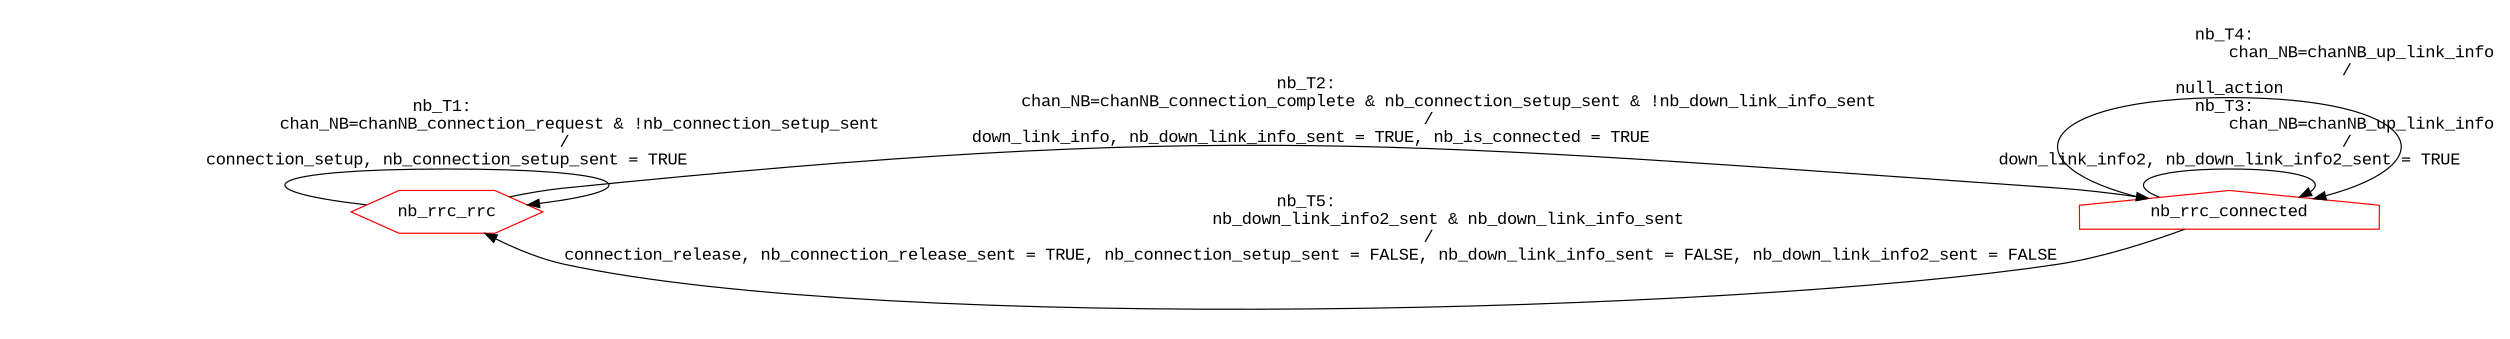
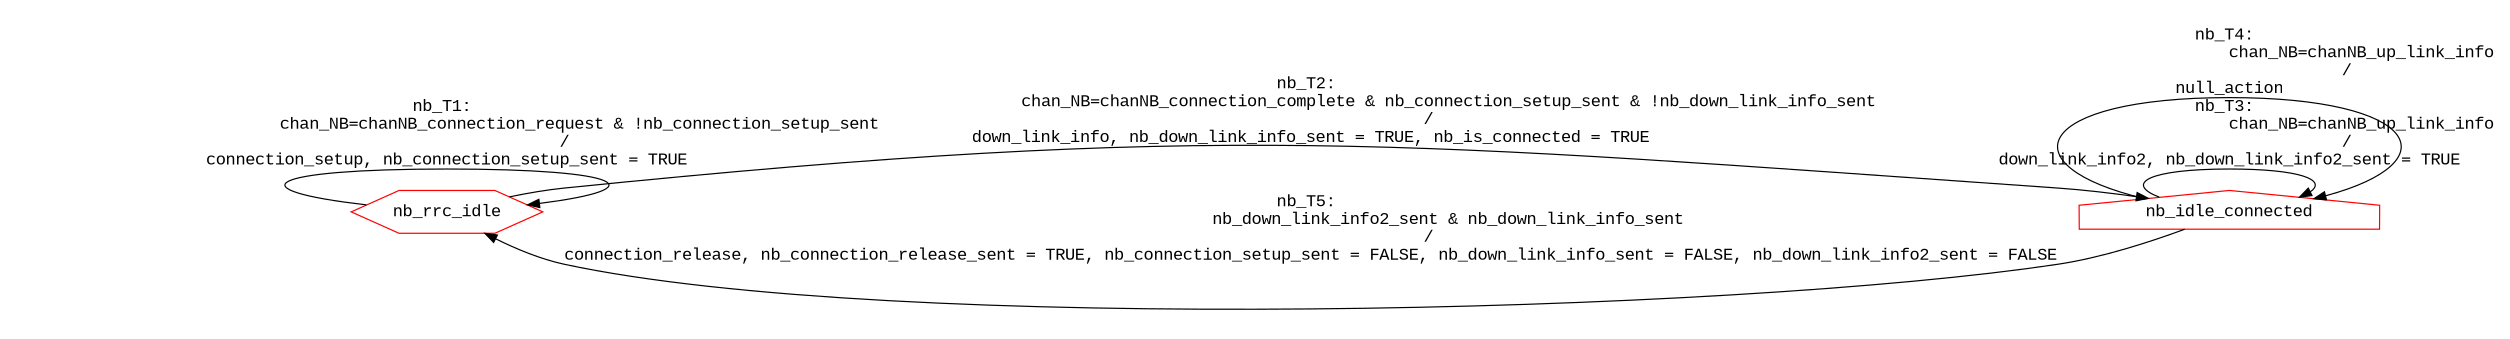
(447, 212) -> (447, 212)
(2229, 212) -> (2229, 212)
